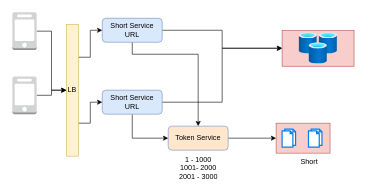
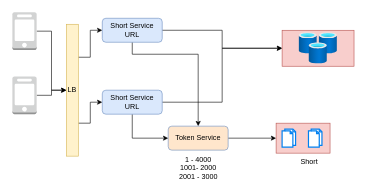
(199, 168) -> (199, 168)
